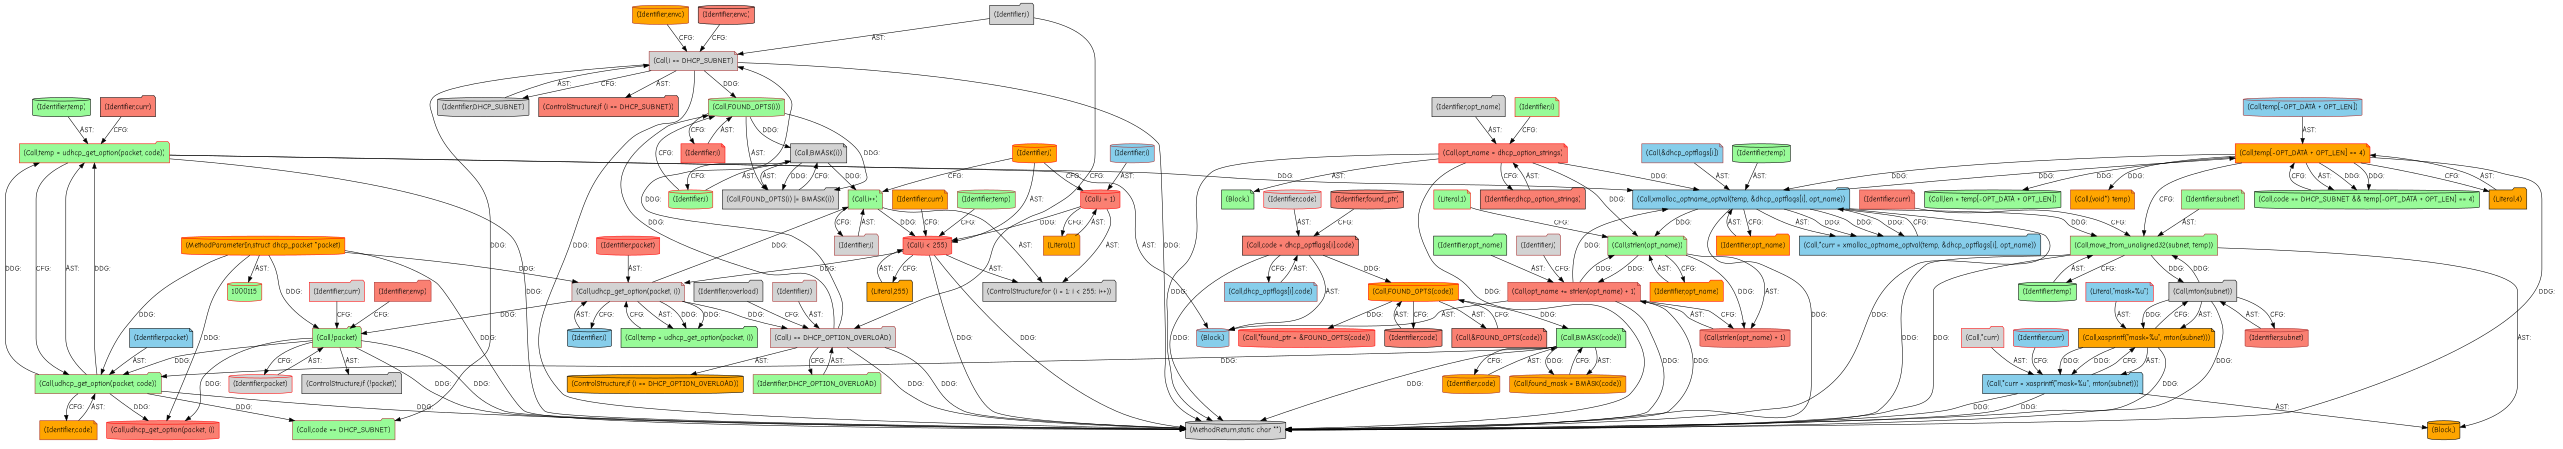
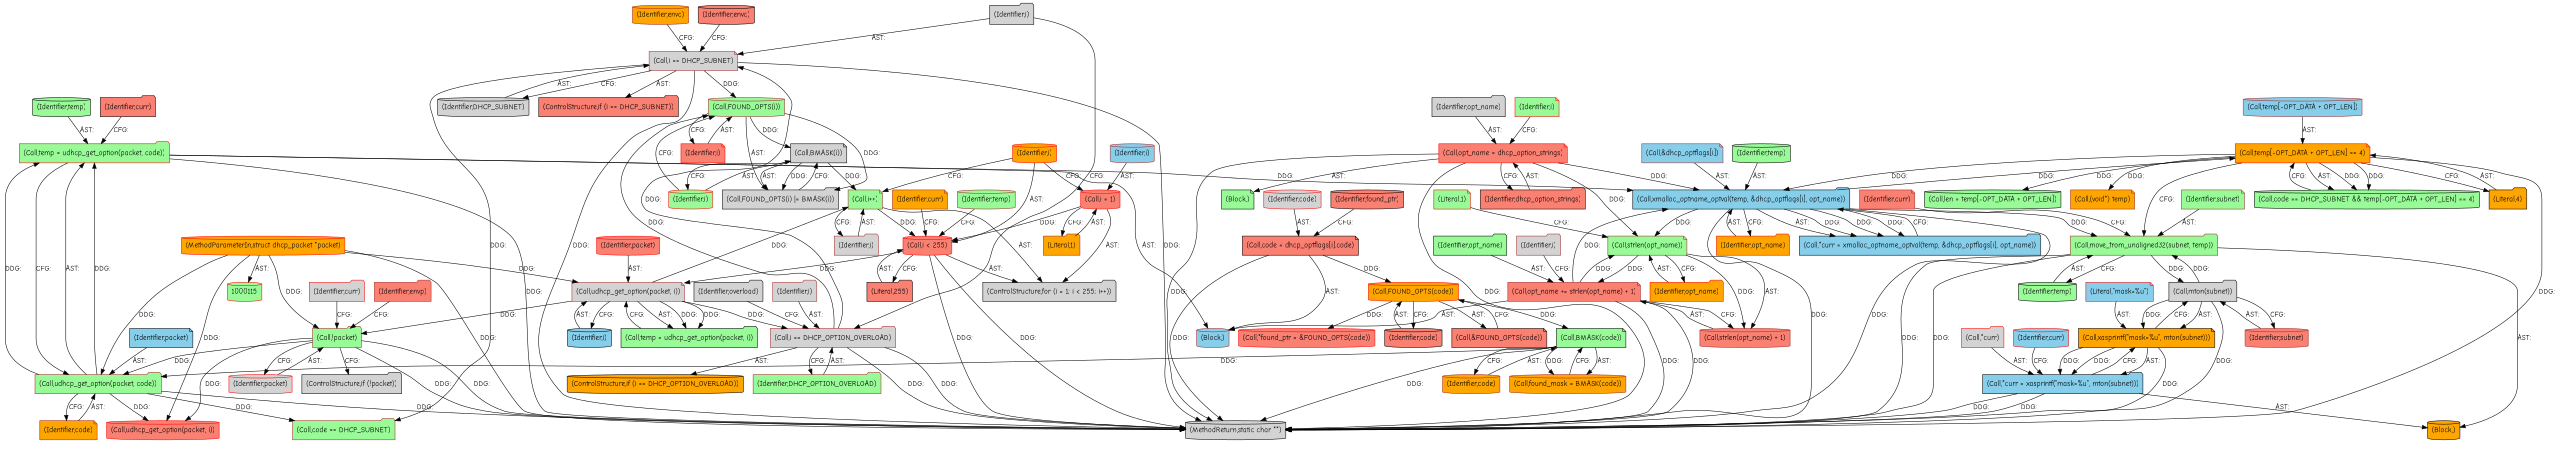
(890, 292) -> (890, 292)
(1271, 292) -> none
(354, 361) -> (354, 361)
